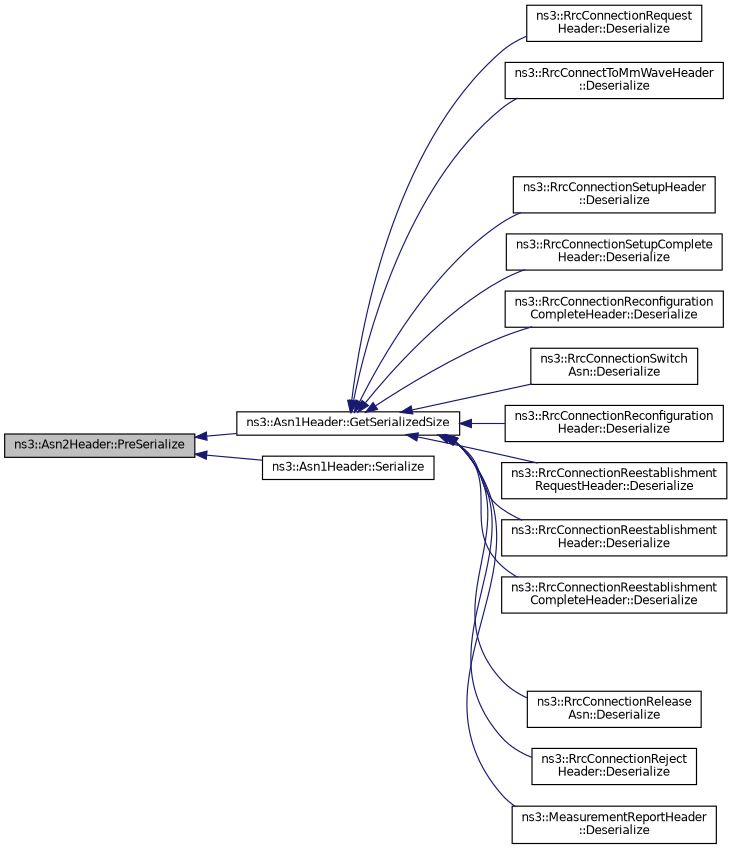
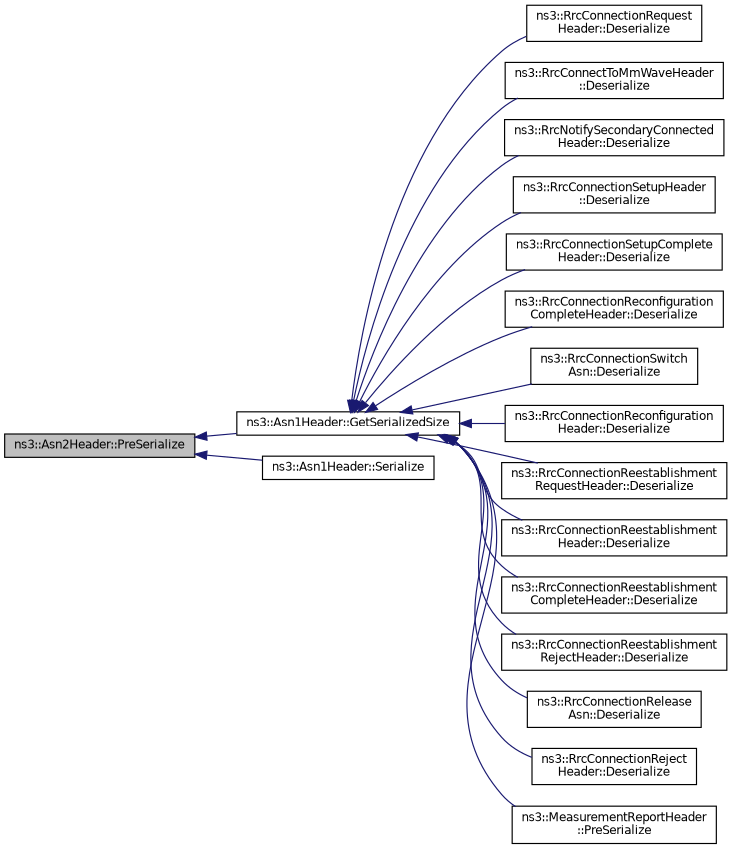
none -> (614, 138)
none -> (614, 652)
(614, 825) -> (614, 825)
